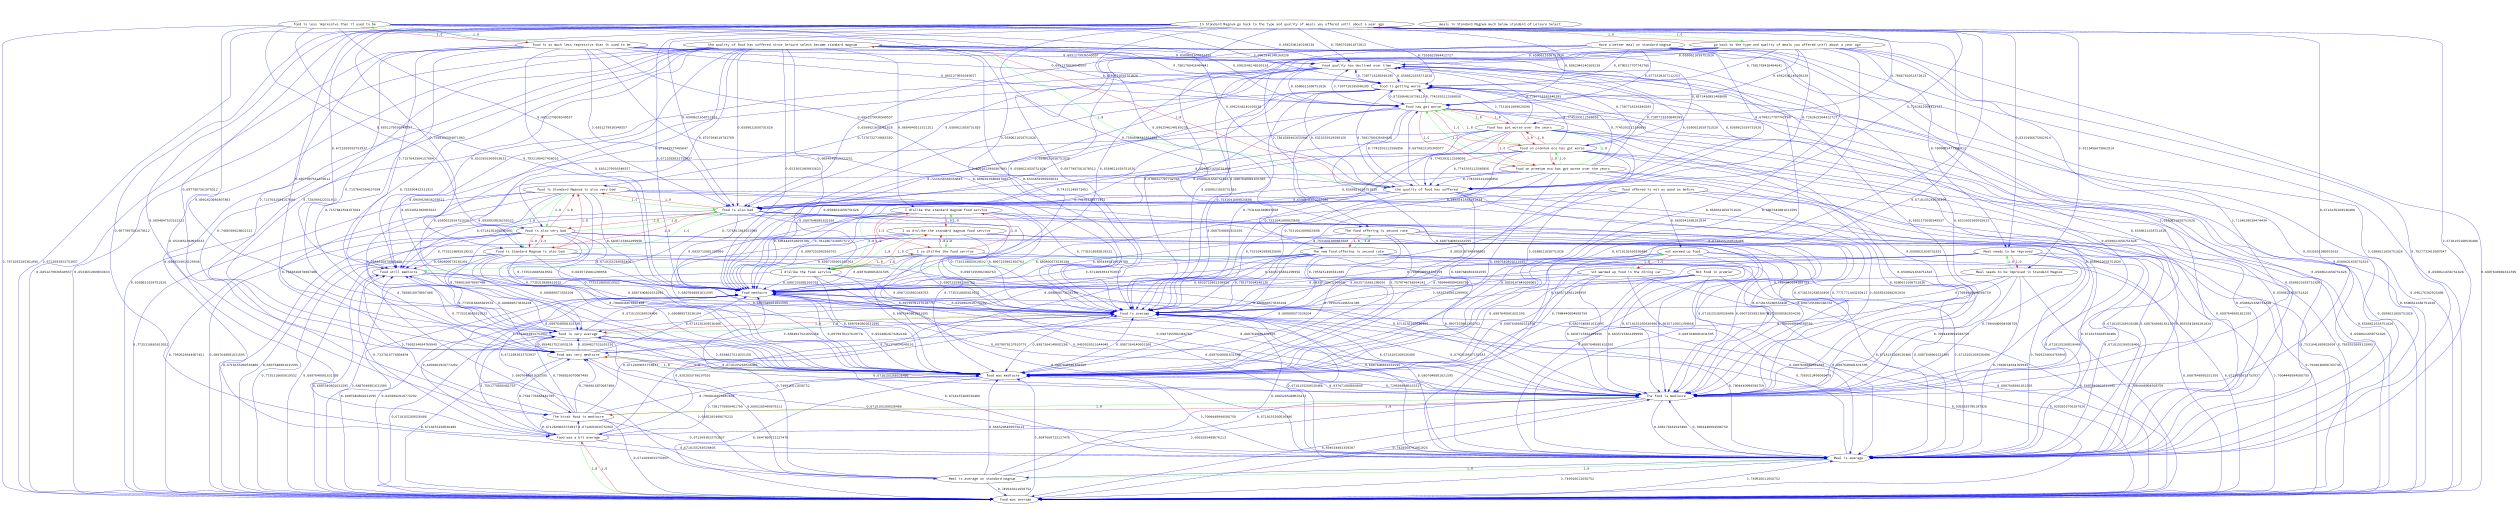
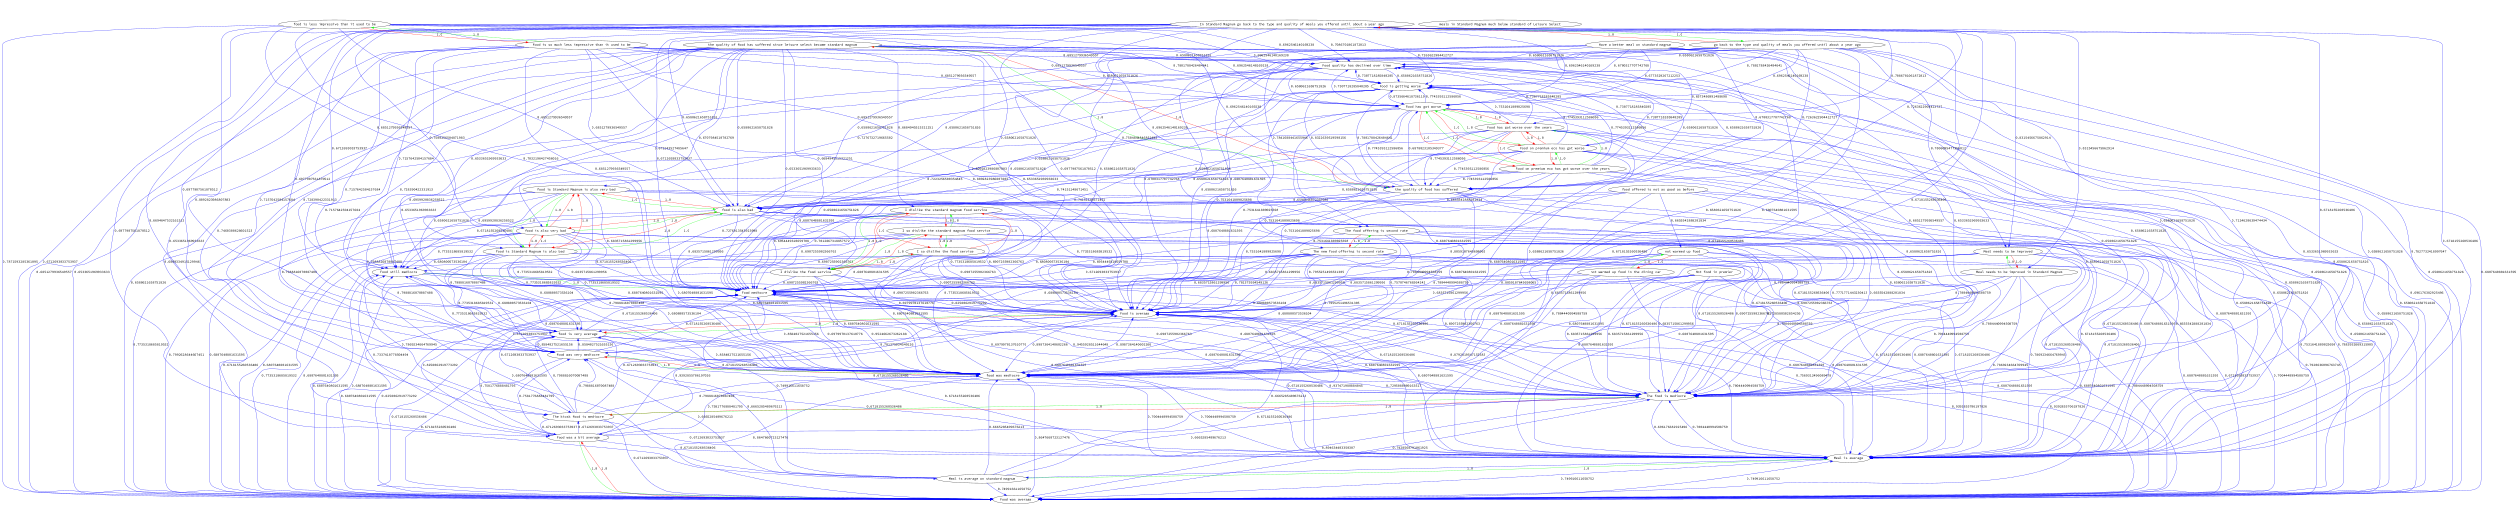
(891, 267) -> (891, 267)
none -> (572, 284)
none -> (1397, 454)
